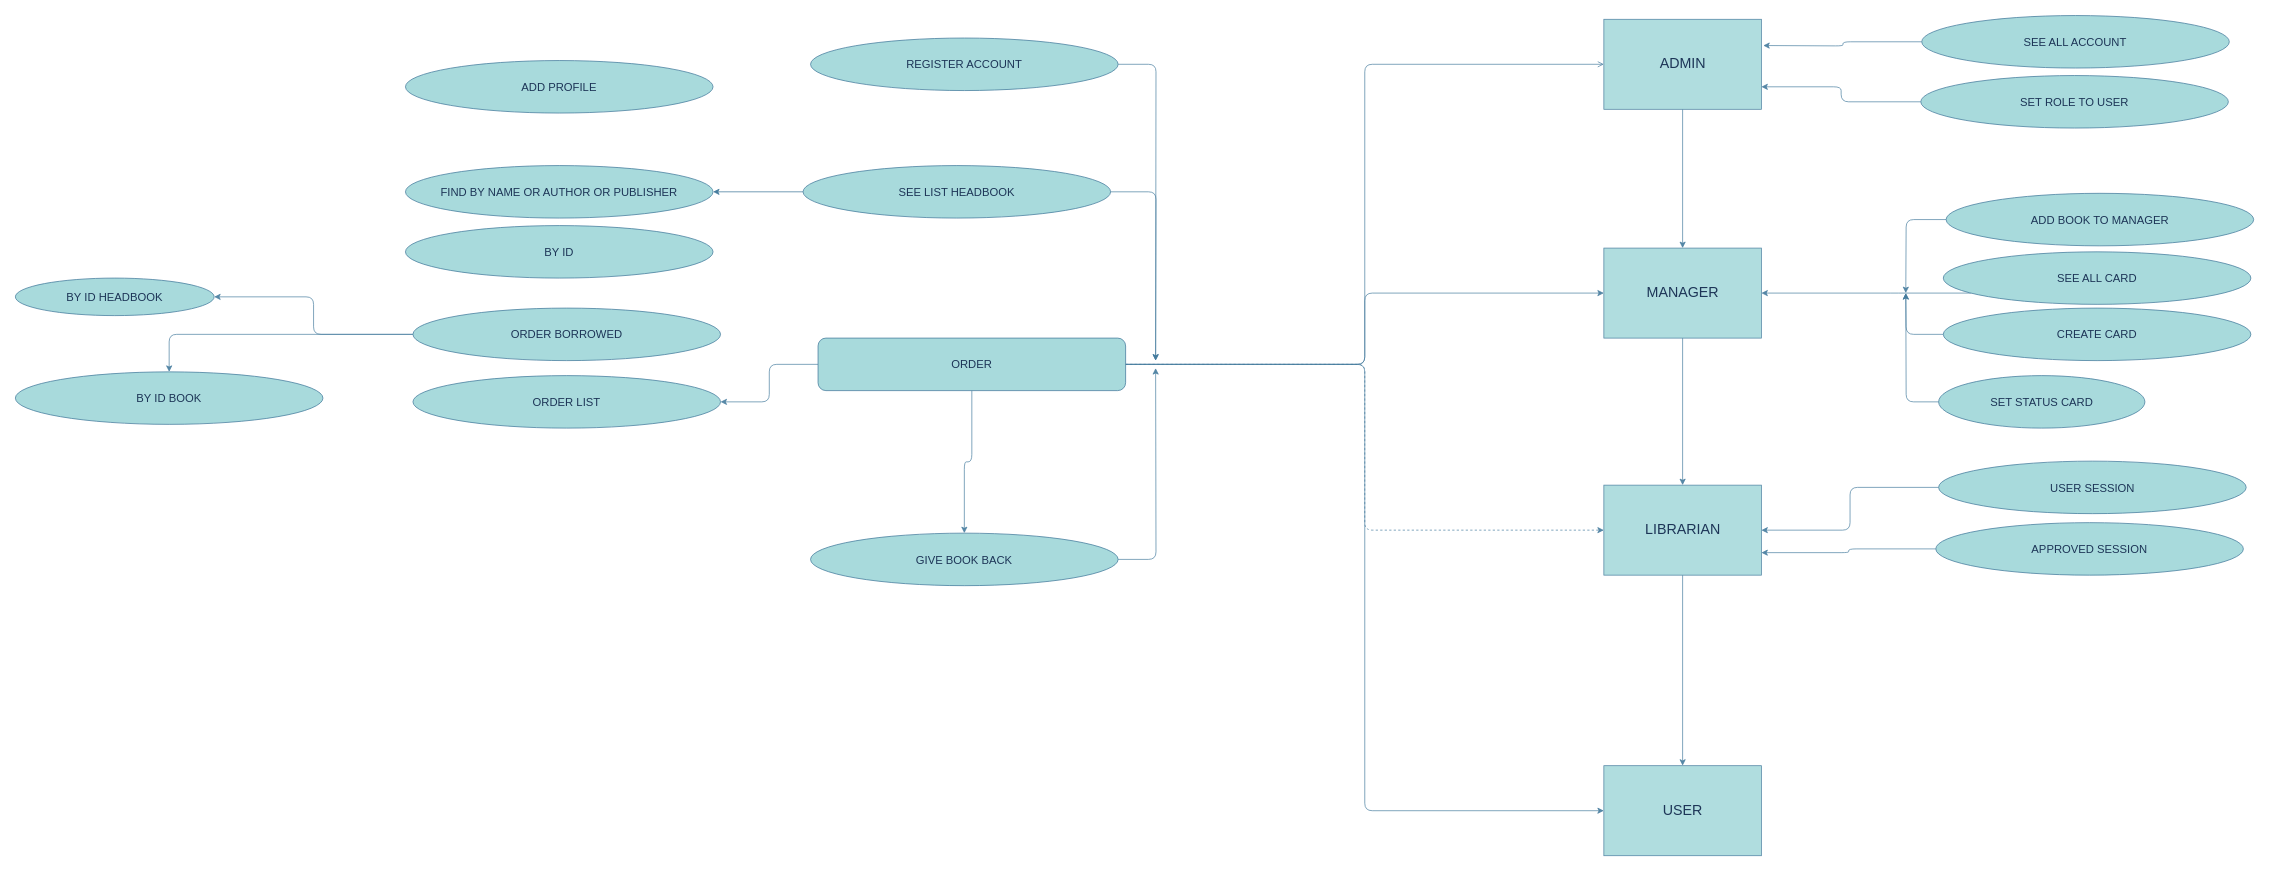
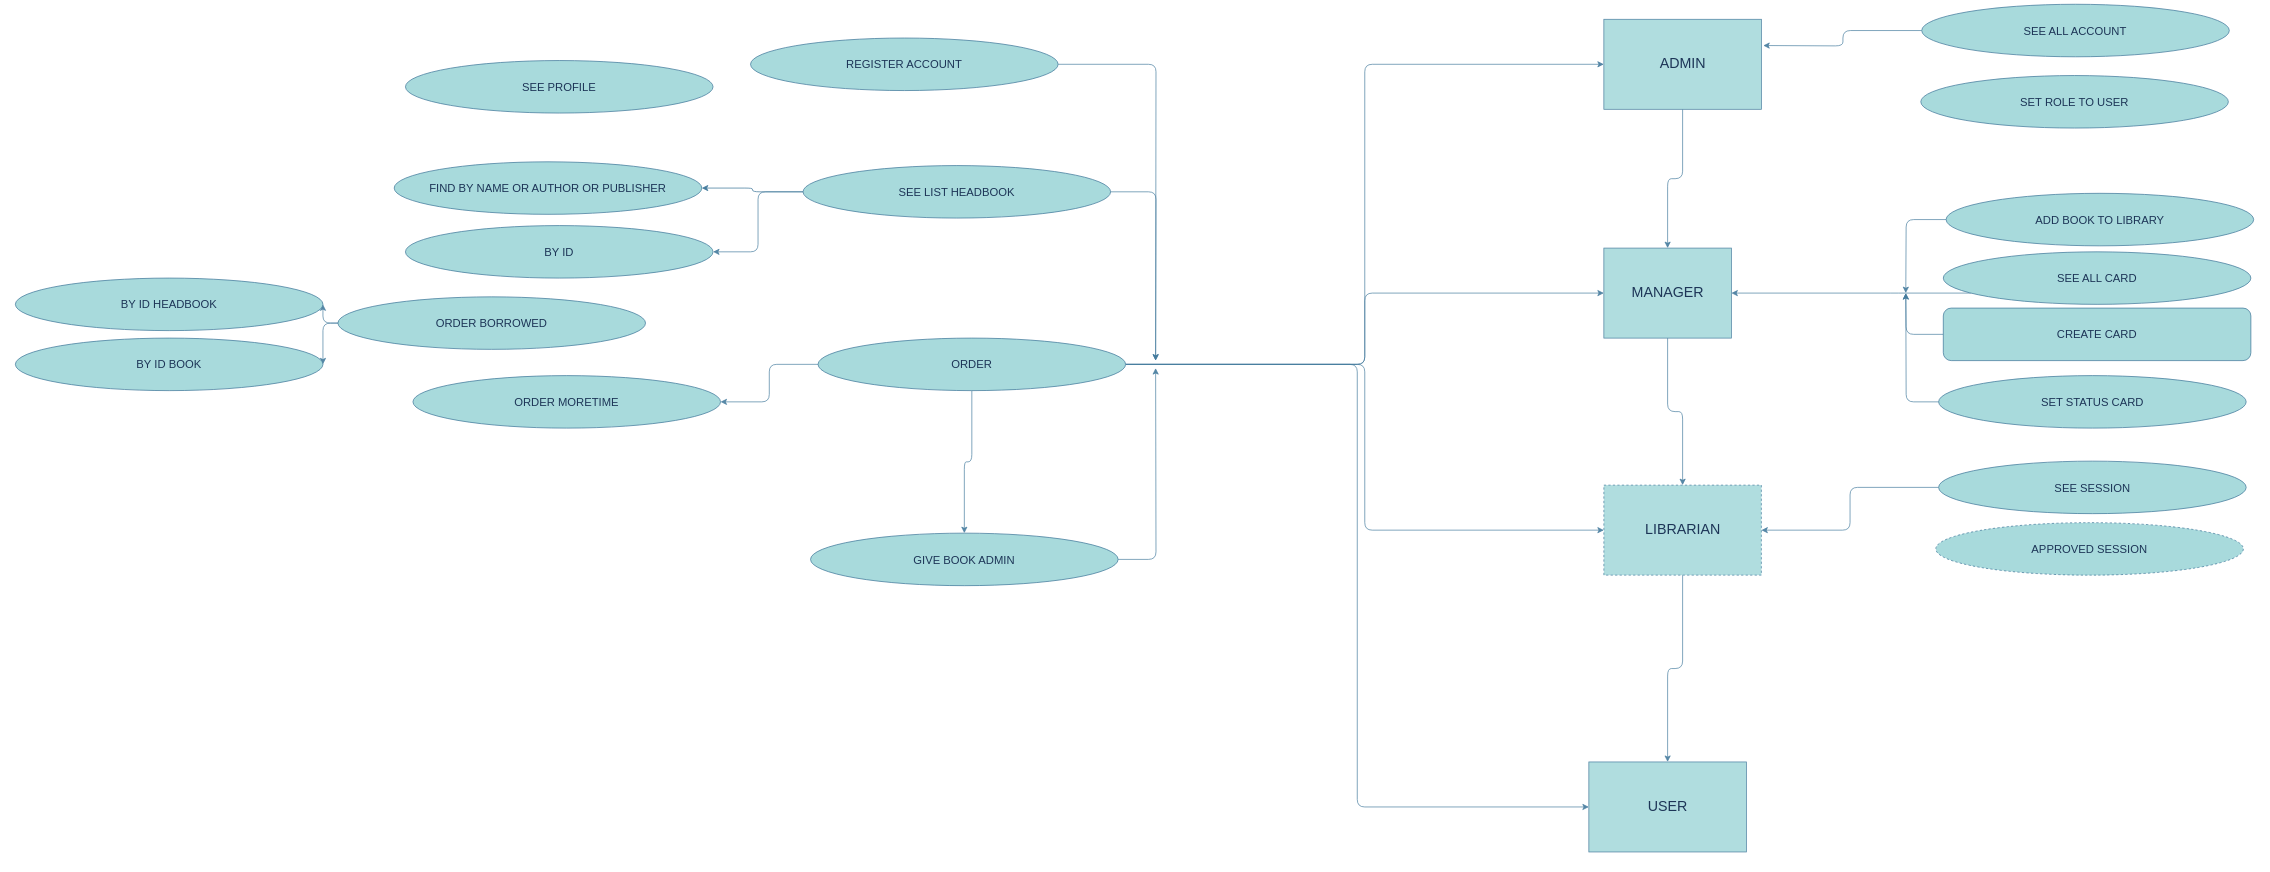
(2075, 42) -> (2075, 30)
(964, 64) -> (904, 64)
(1599, 64) -> (1597, 64)
(559, 87) -> (559, 87)
(1841, 96) -> none
(559, 192) -> (548, 188)
(2100, 219) -> (2100, 219)
none -> (756, 250)
(1682, 293) -> (1667, 293)
(115, 297) -> (169, 304)
(567, 334) -> (492, 323)
(2097, 334) -> (2097, 334)
(972, 364) -> (972, 364)
(169, 398) -> (169, 364)
(567, 402) -> (567, 402)
(2041, 402) -> (2092, 402)
(2092, 487) -> (2092, 487)
(1481, 530) -> (1481, 530)
(1682, 530) -> (1682, 530)
(2089, 549) -> (2089, 549)
(1813, 552) -> none
(964, 559) -> (964, 559)
(1682, 810) -> (1667, 807)
